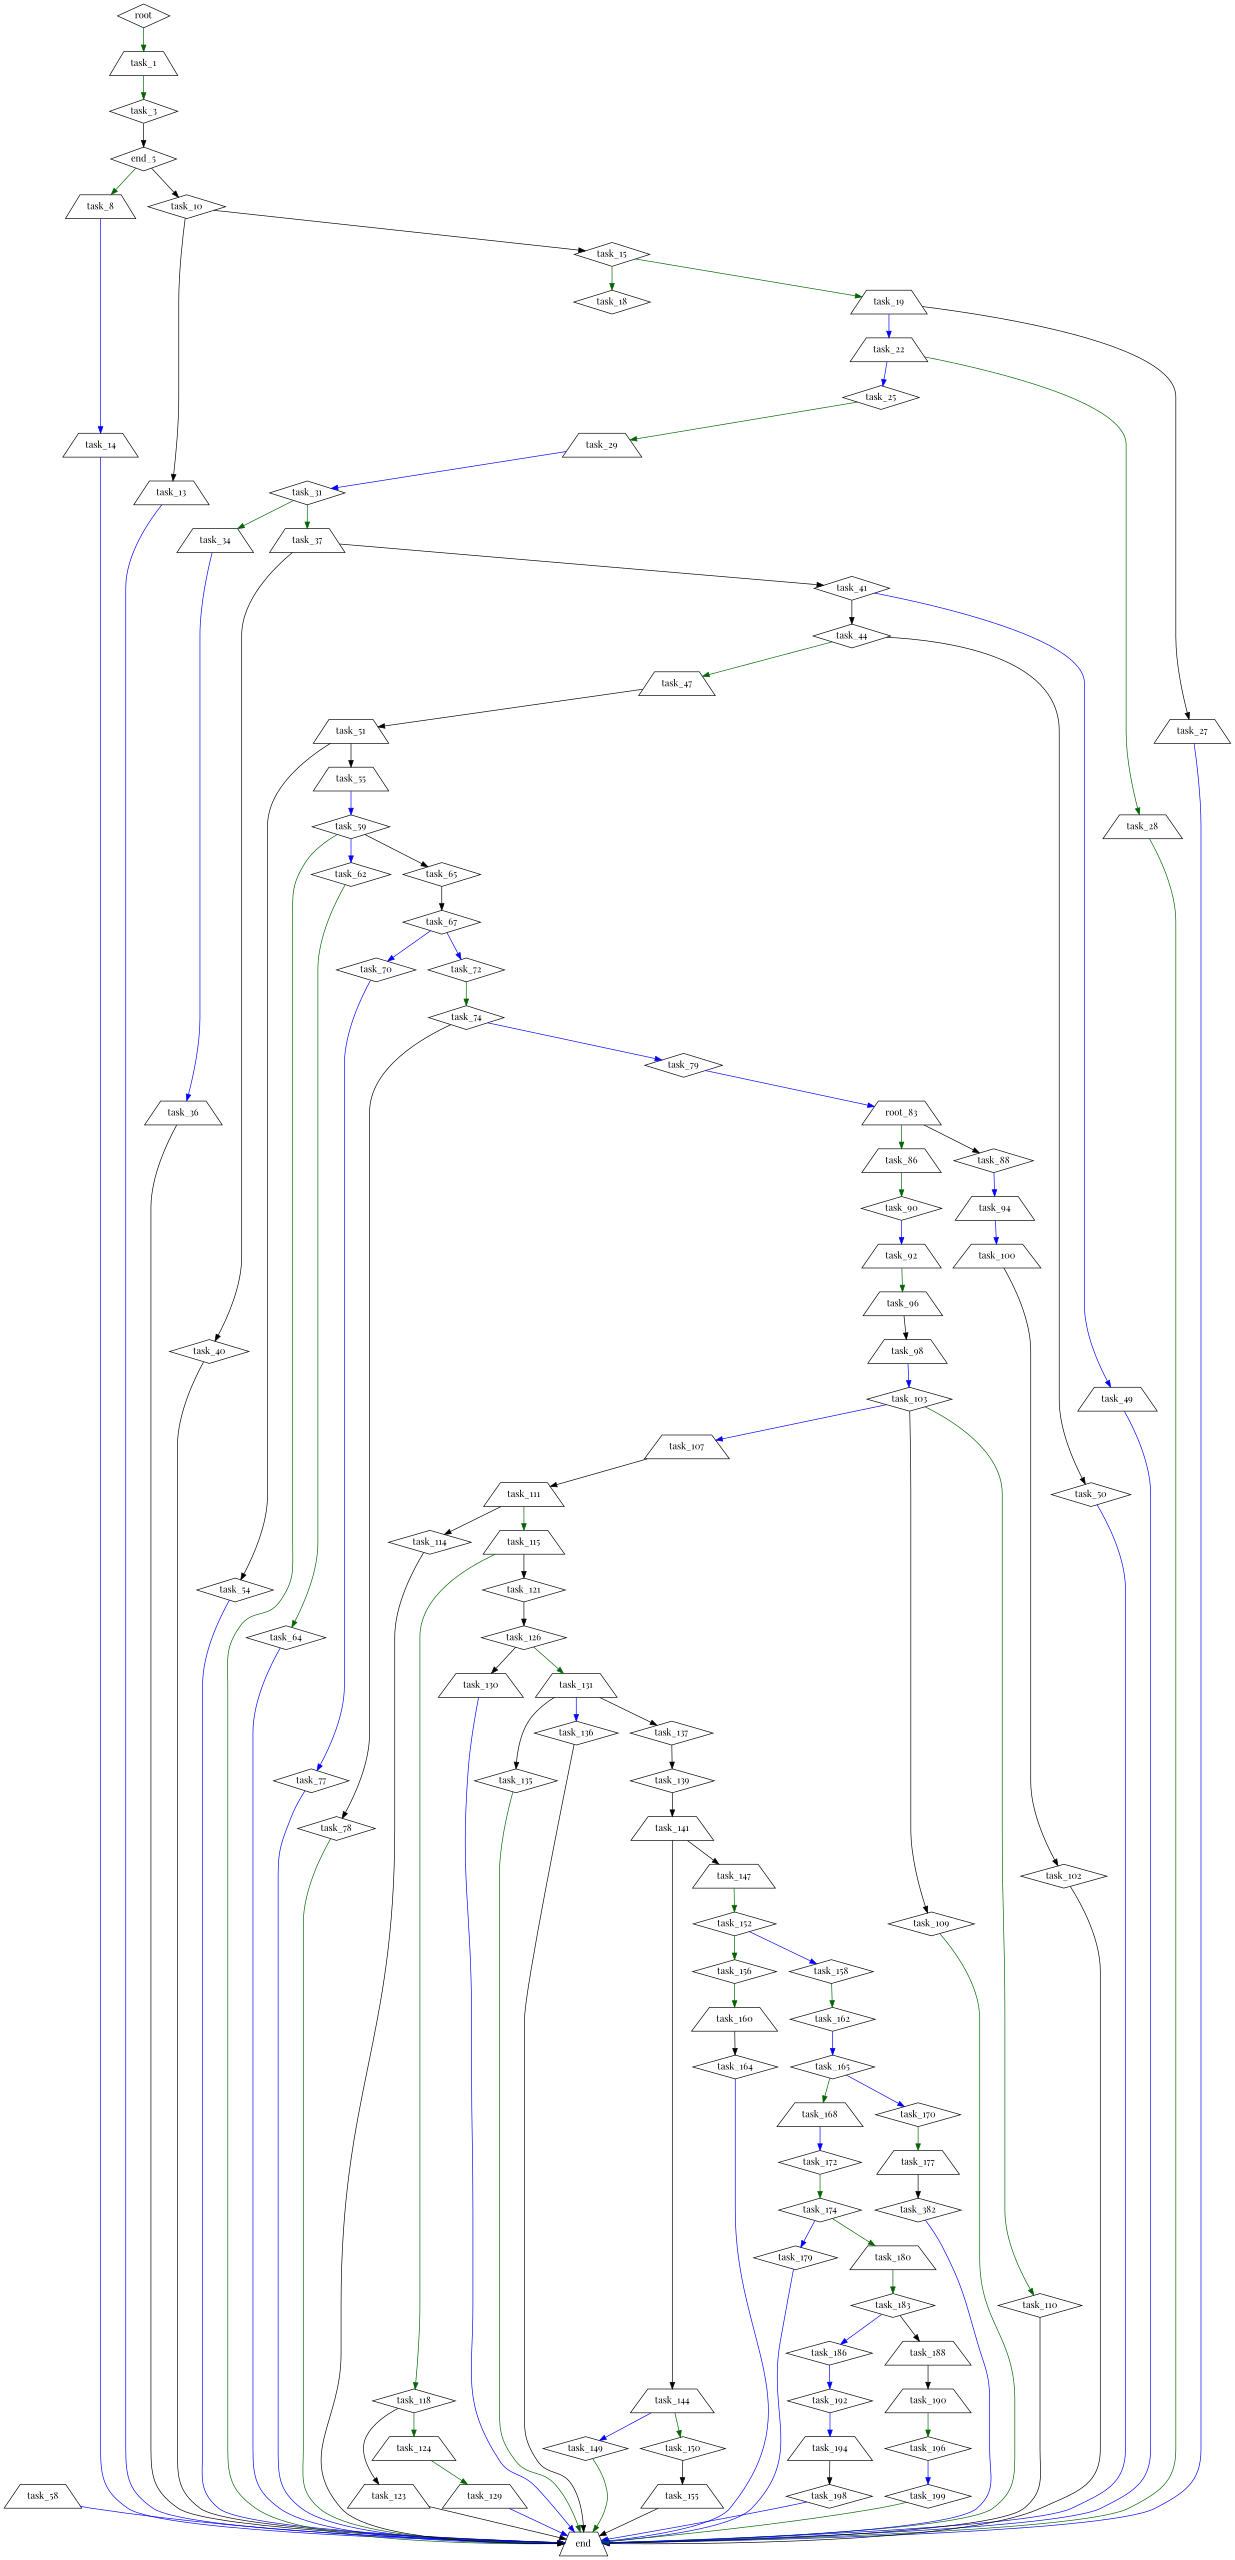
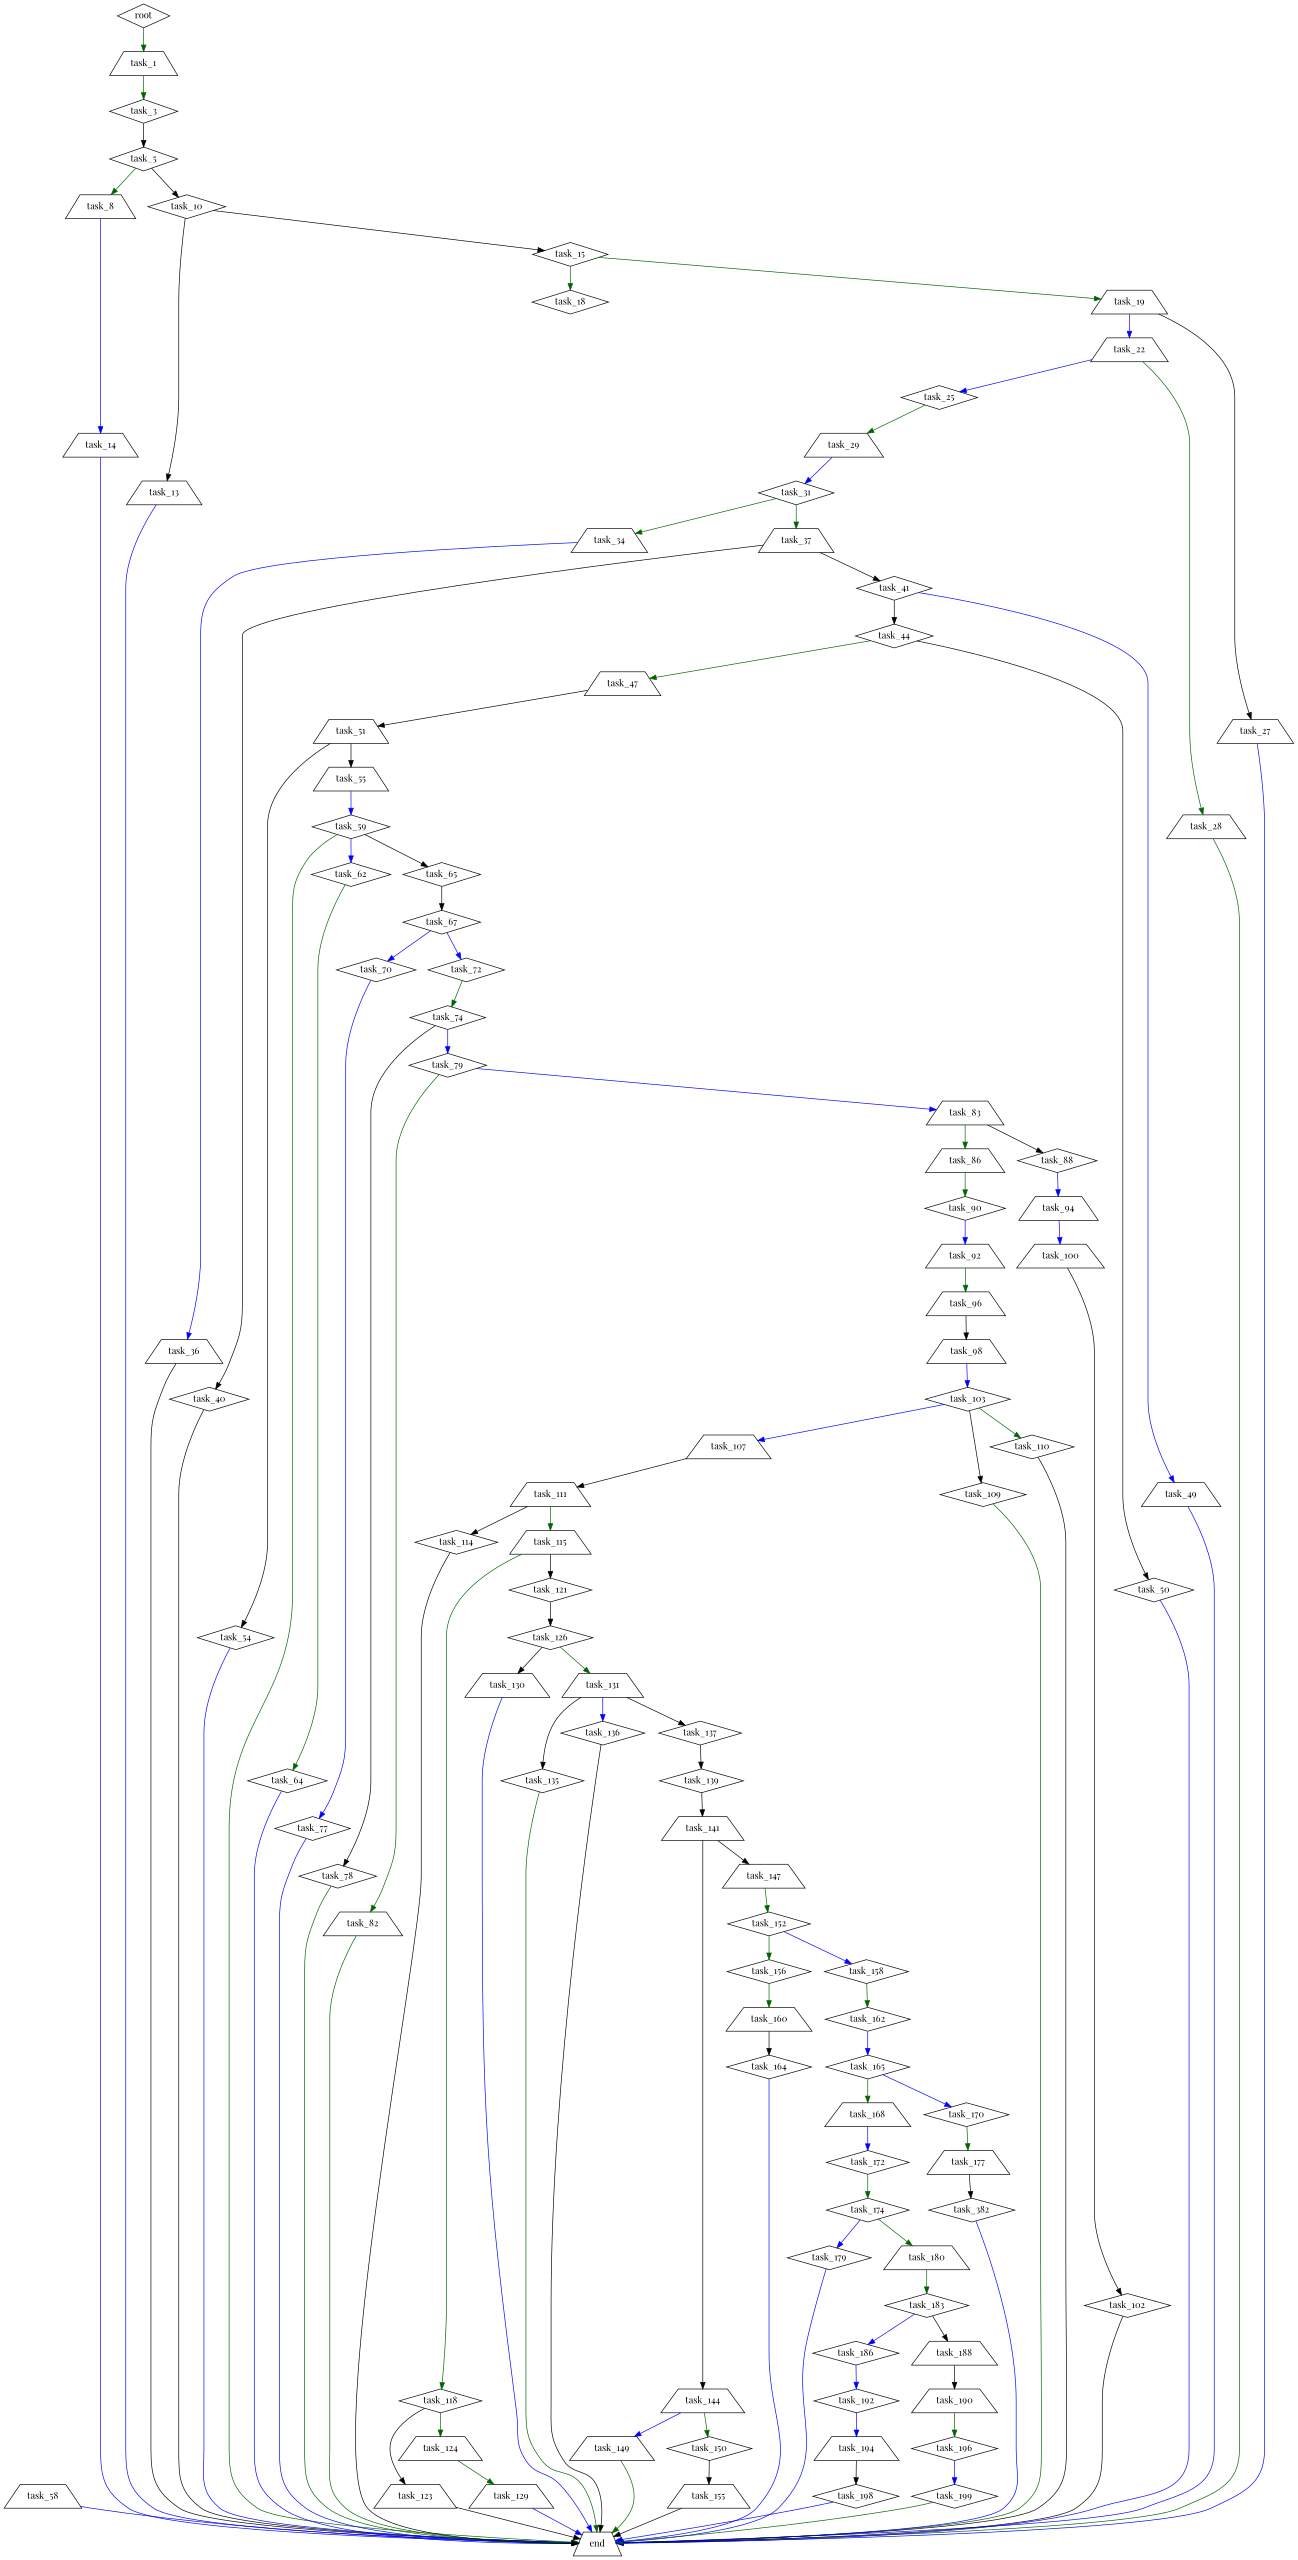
(144, 159) -> (144, 159)
(902, 1113) -> (965, 1113)
none -> (363, 1924)
(586, 2449) -> (612, 2449)
